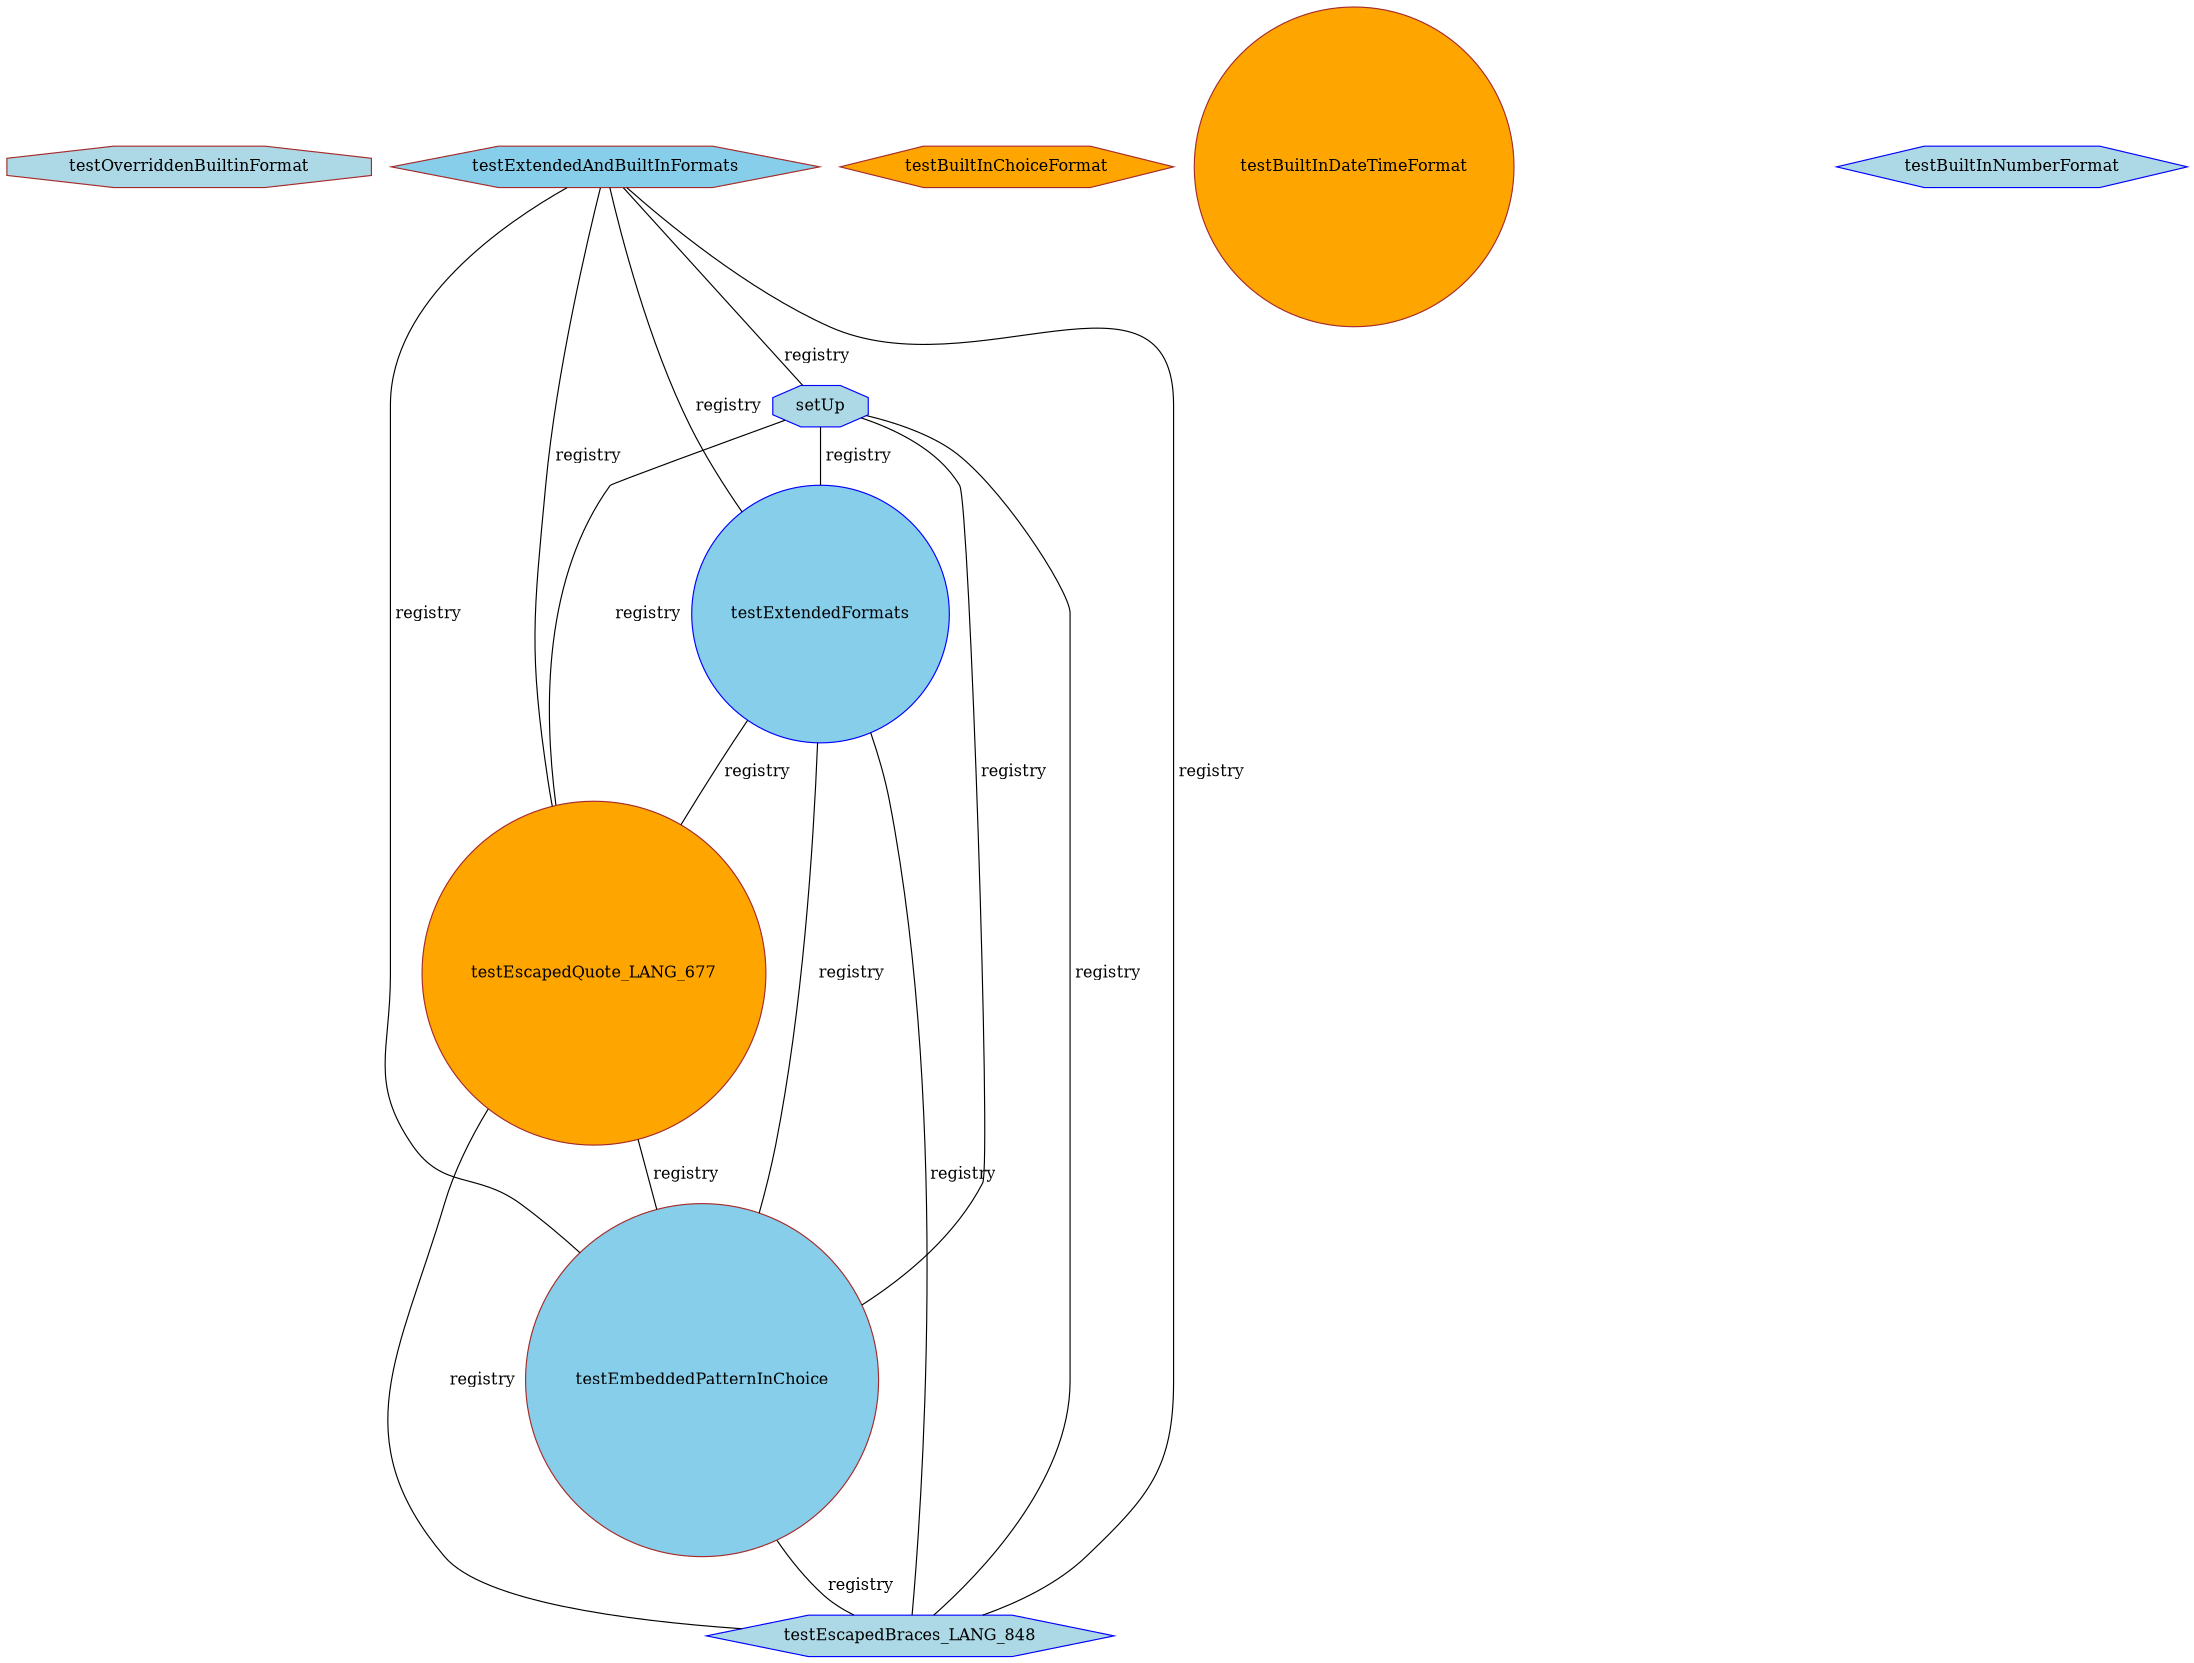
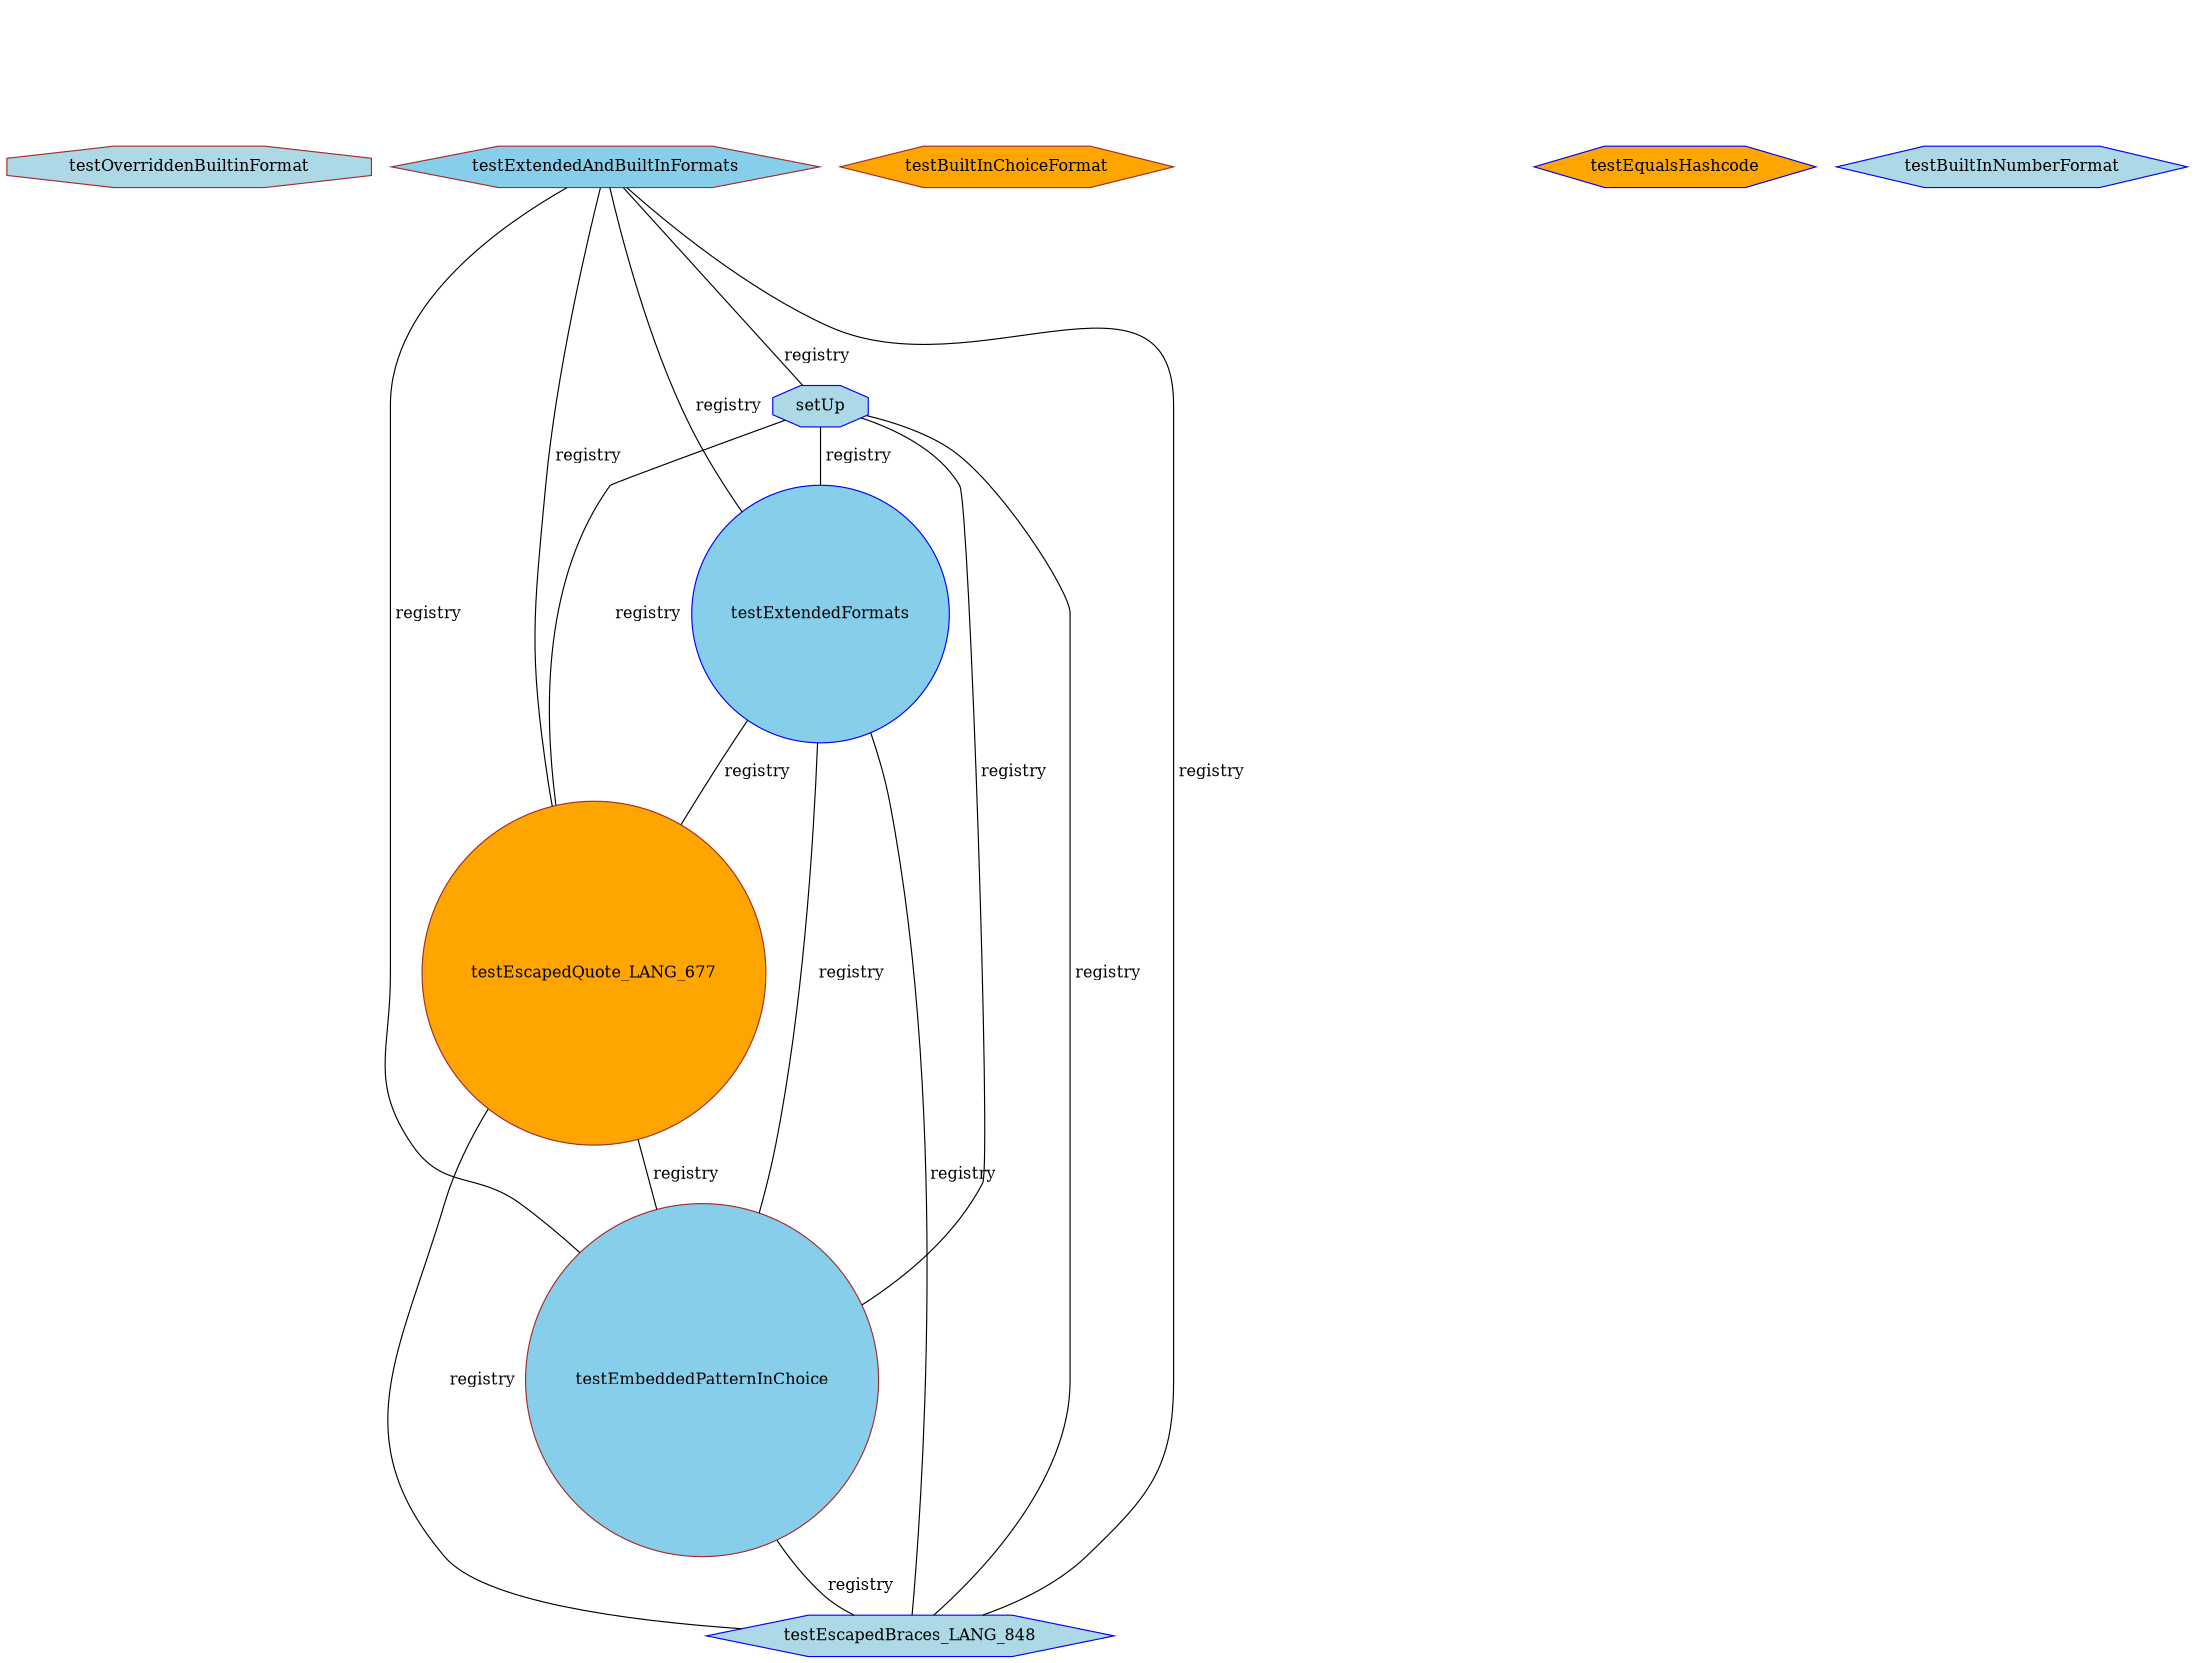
(1354, 167) -> none
none -> (1675, 167)
